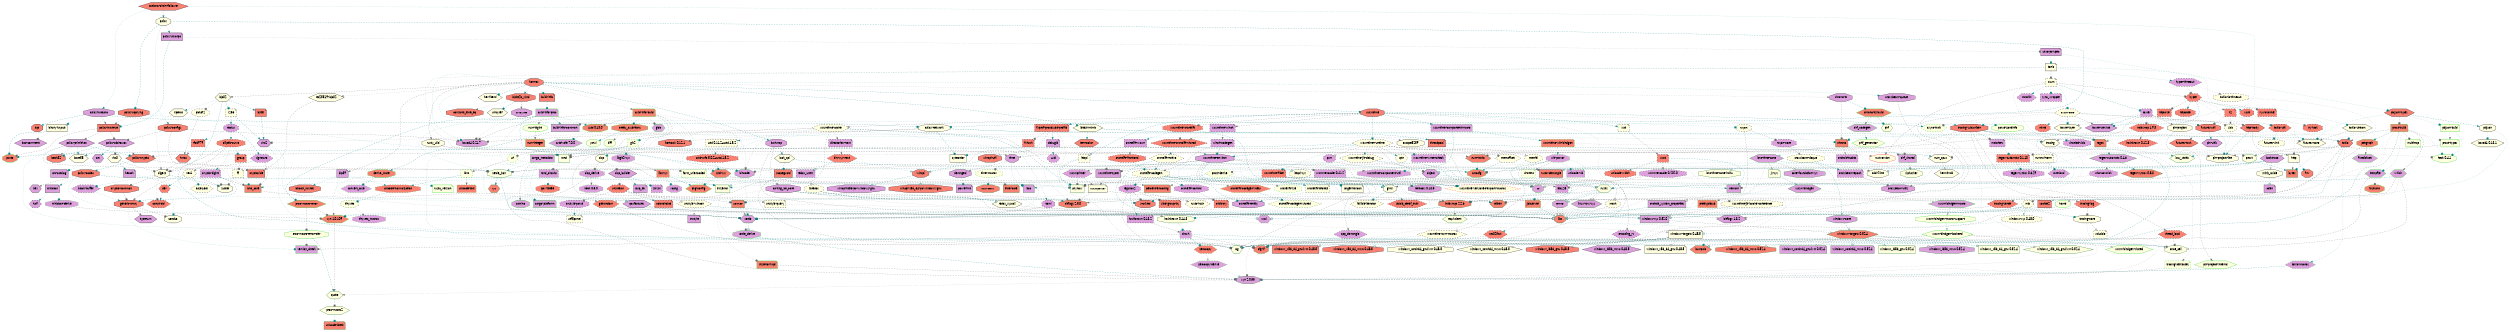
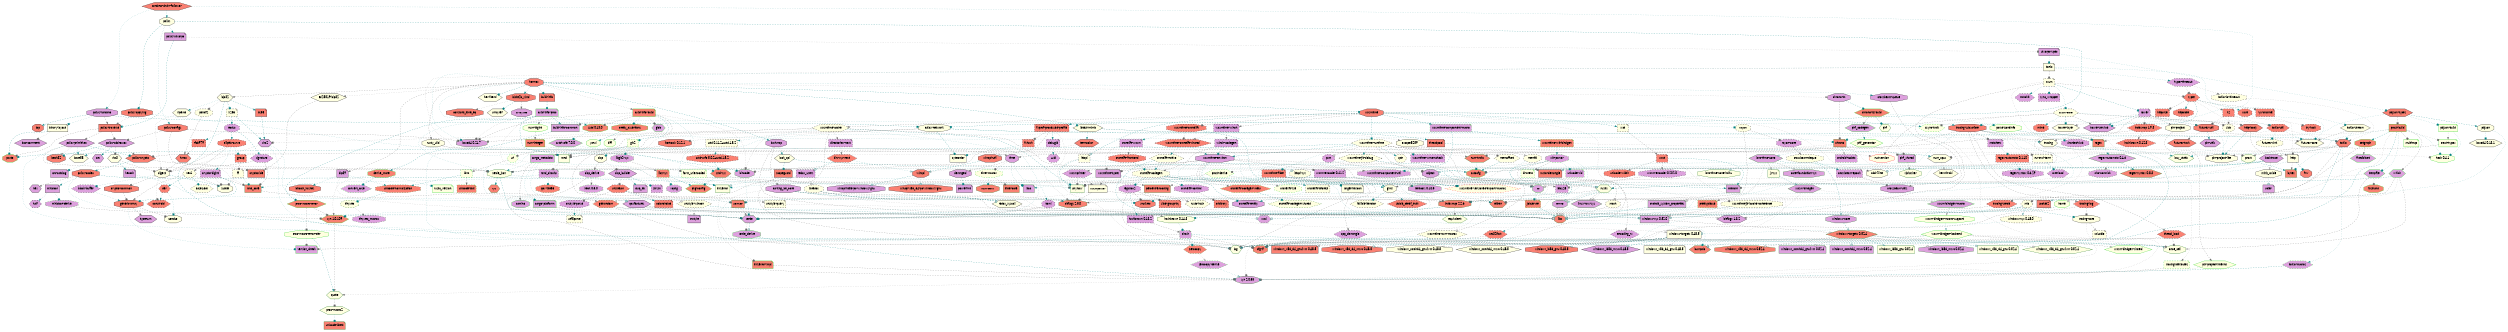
(597, 165) -> (597, 165)
(1431, 174) -> (1430, 174)
